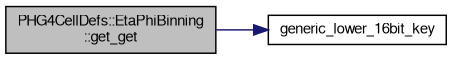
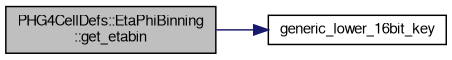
(111, 30) -> (111, 30)
